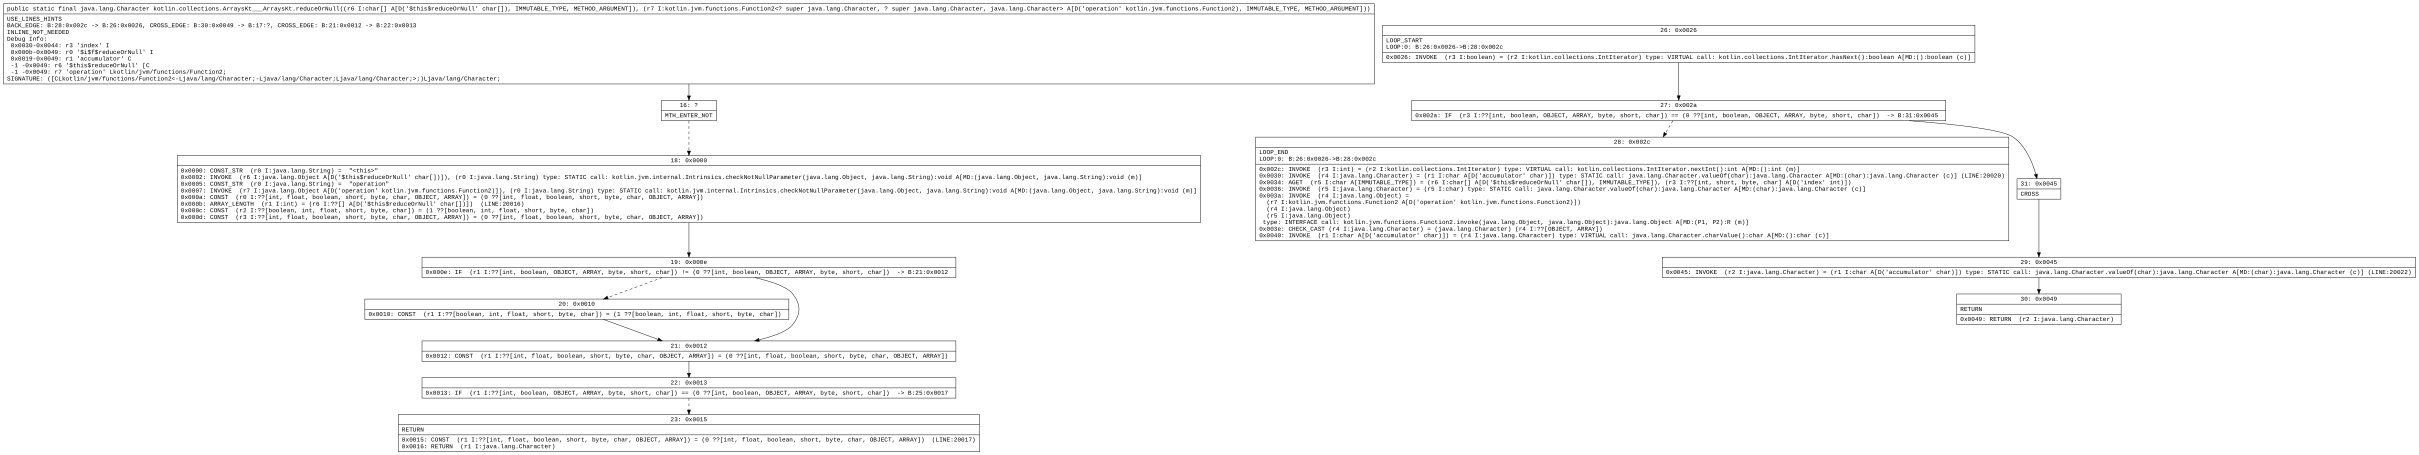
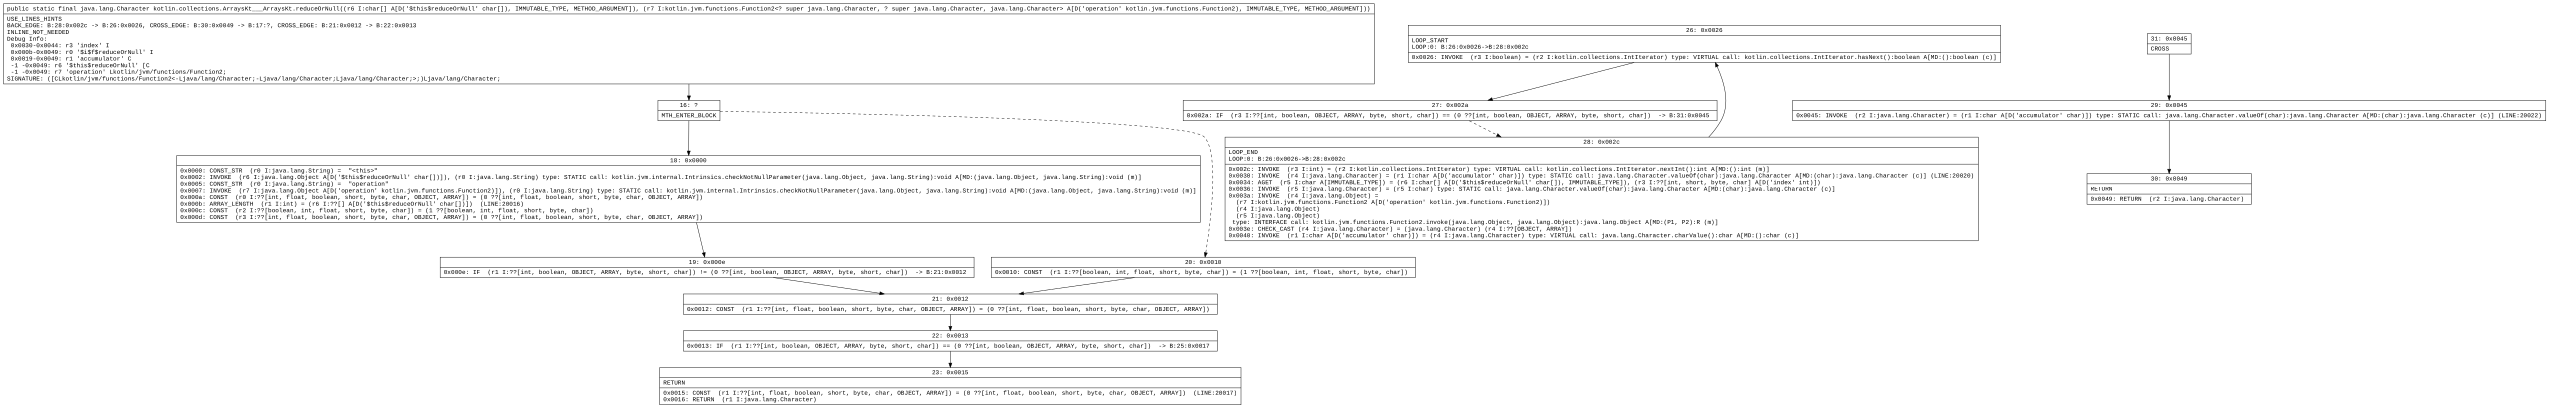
none -> (1726, 104)
(689, 115) -> (689, 115)
(1984, 129) -> none
(689, 136) -> (689, 136)
(635, 288) -> (1022, 119)
(689, 404) -> (950, 357)
